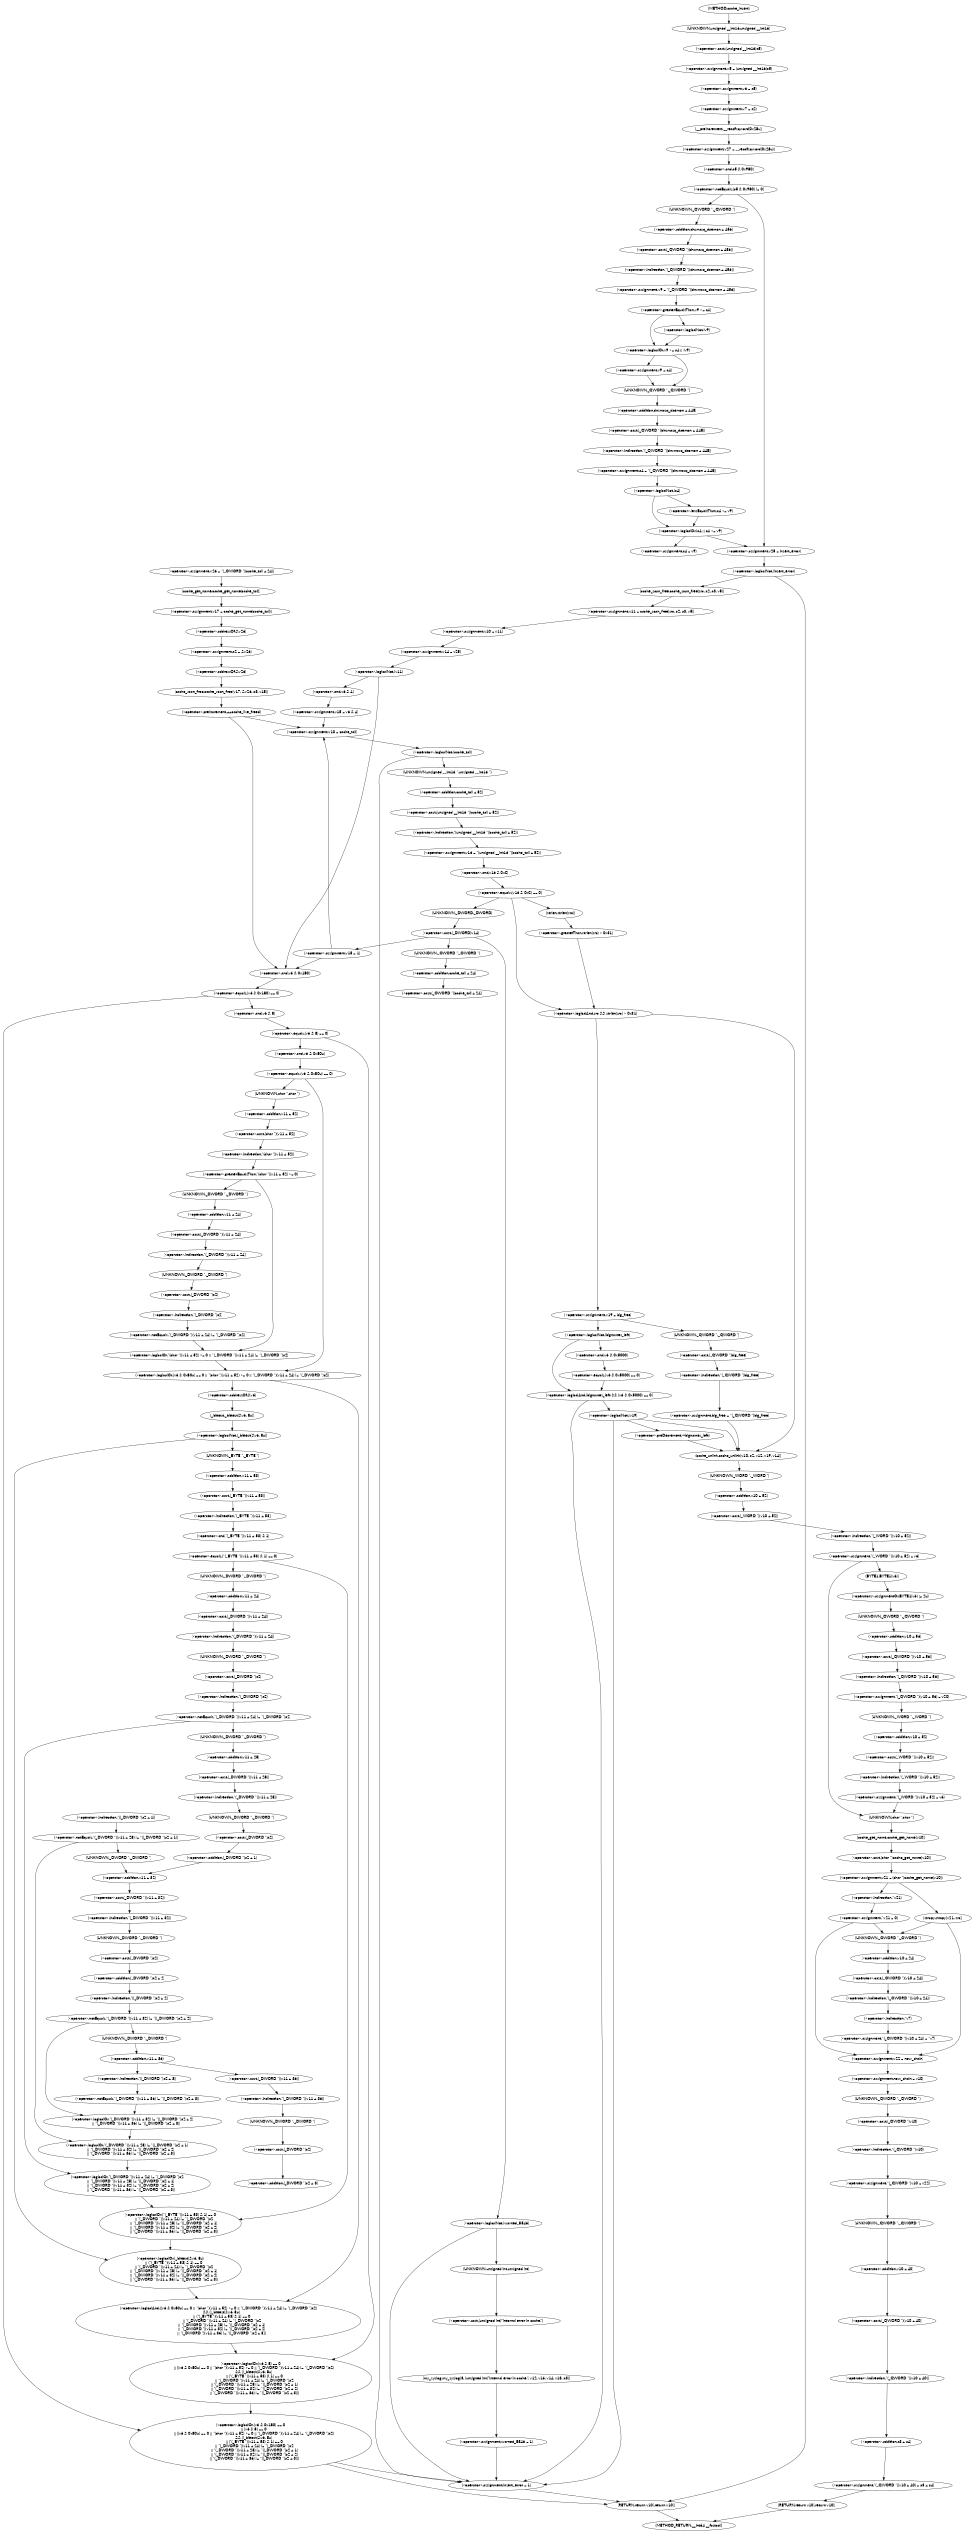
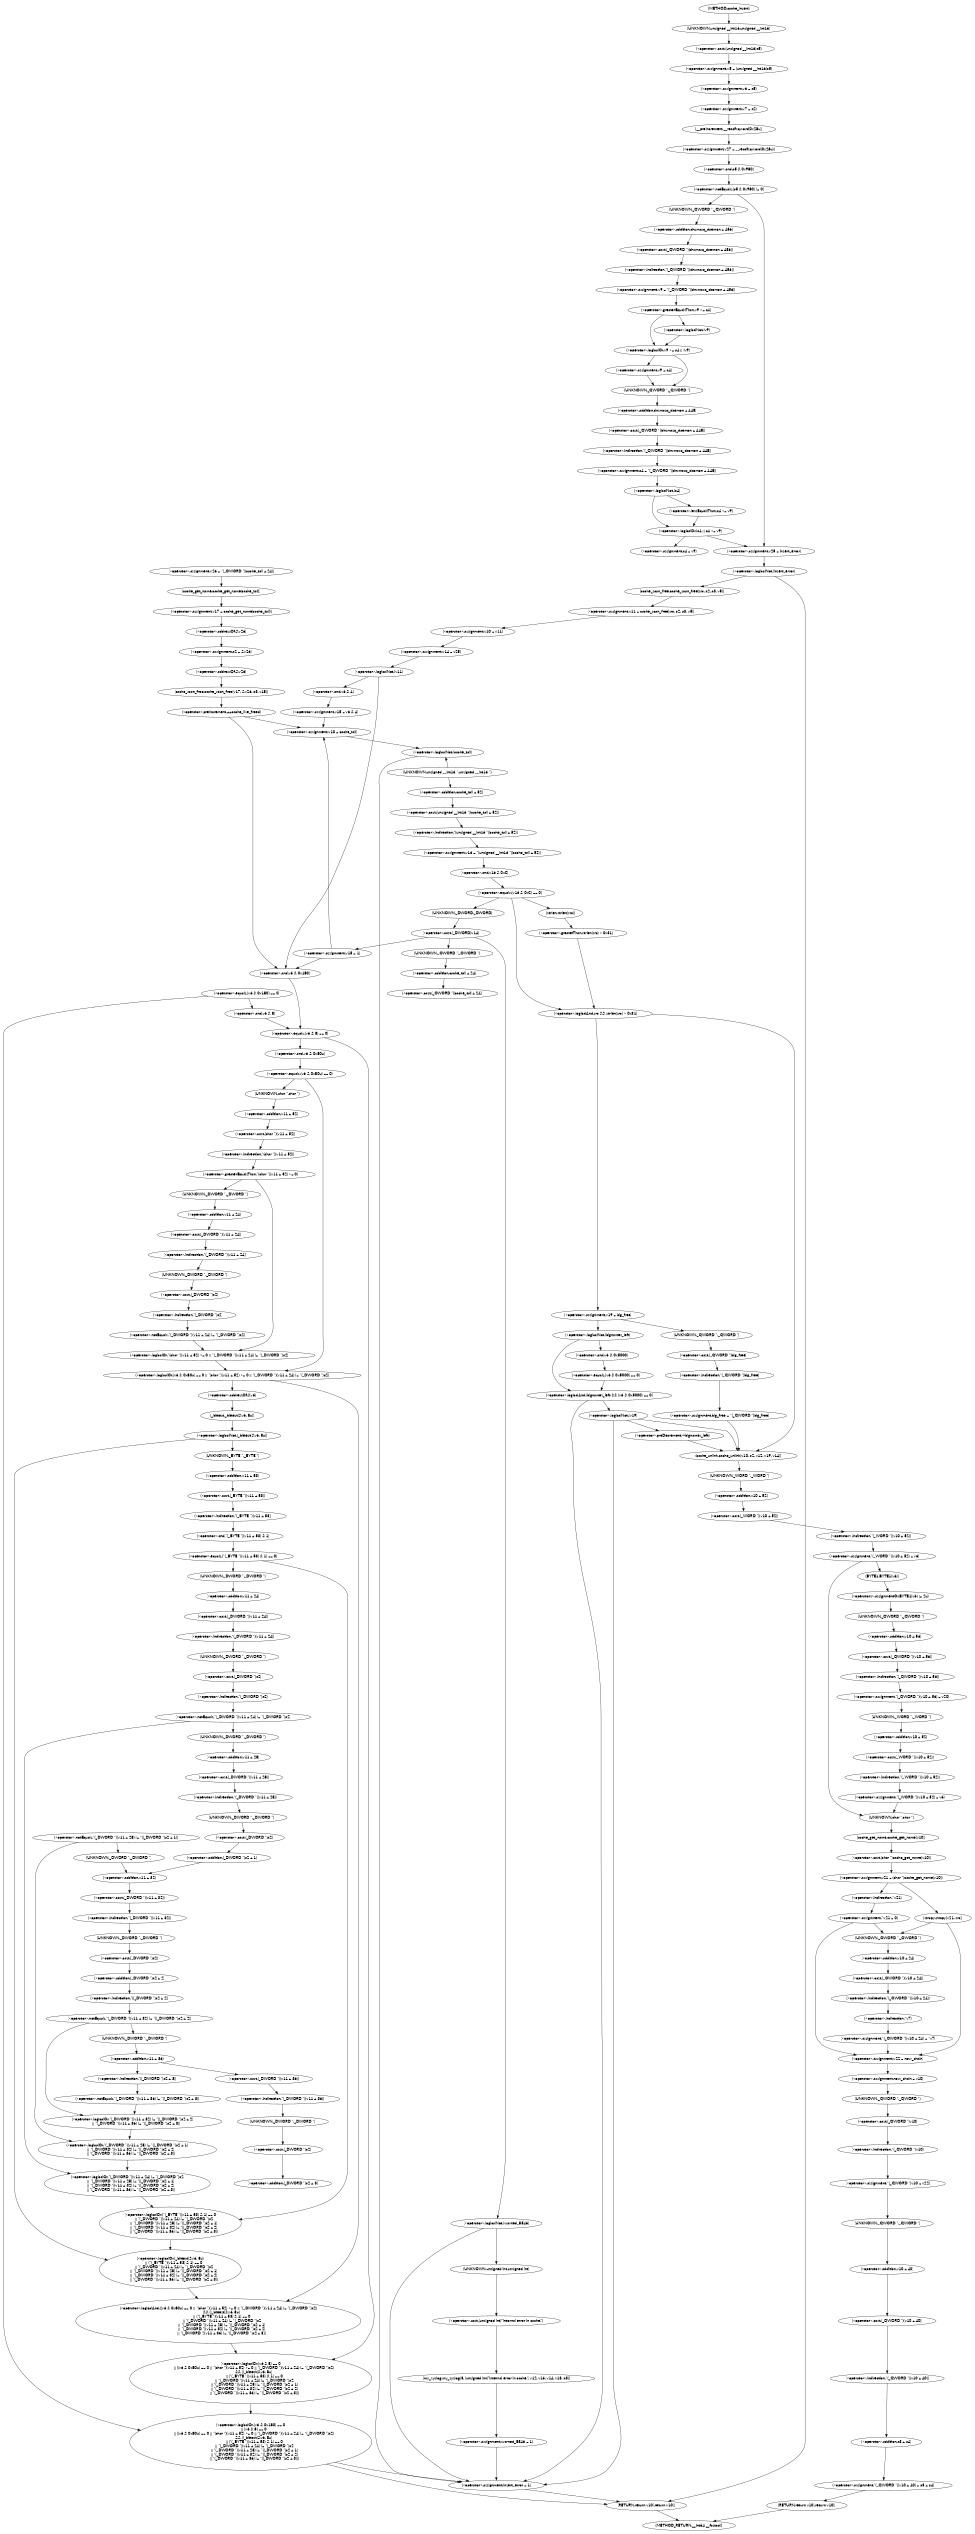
(443, 761) -> (447, 764)
(267, 983) -> (298, 1001)
(116, 1818) -> none
